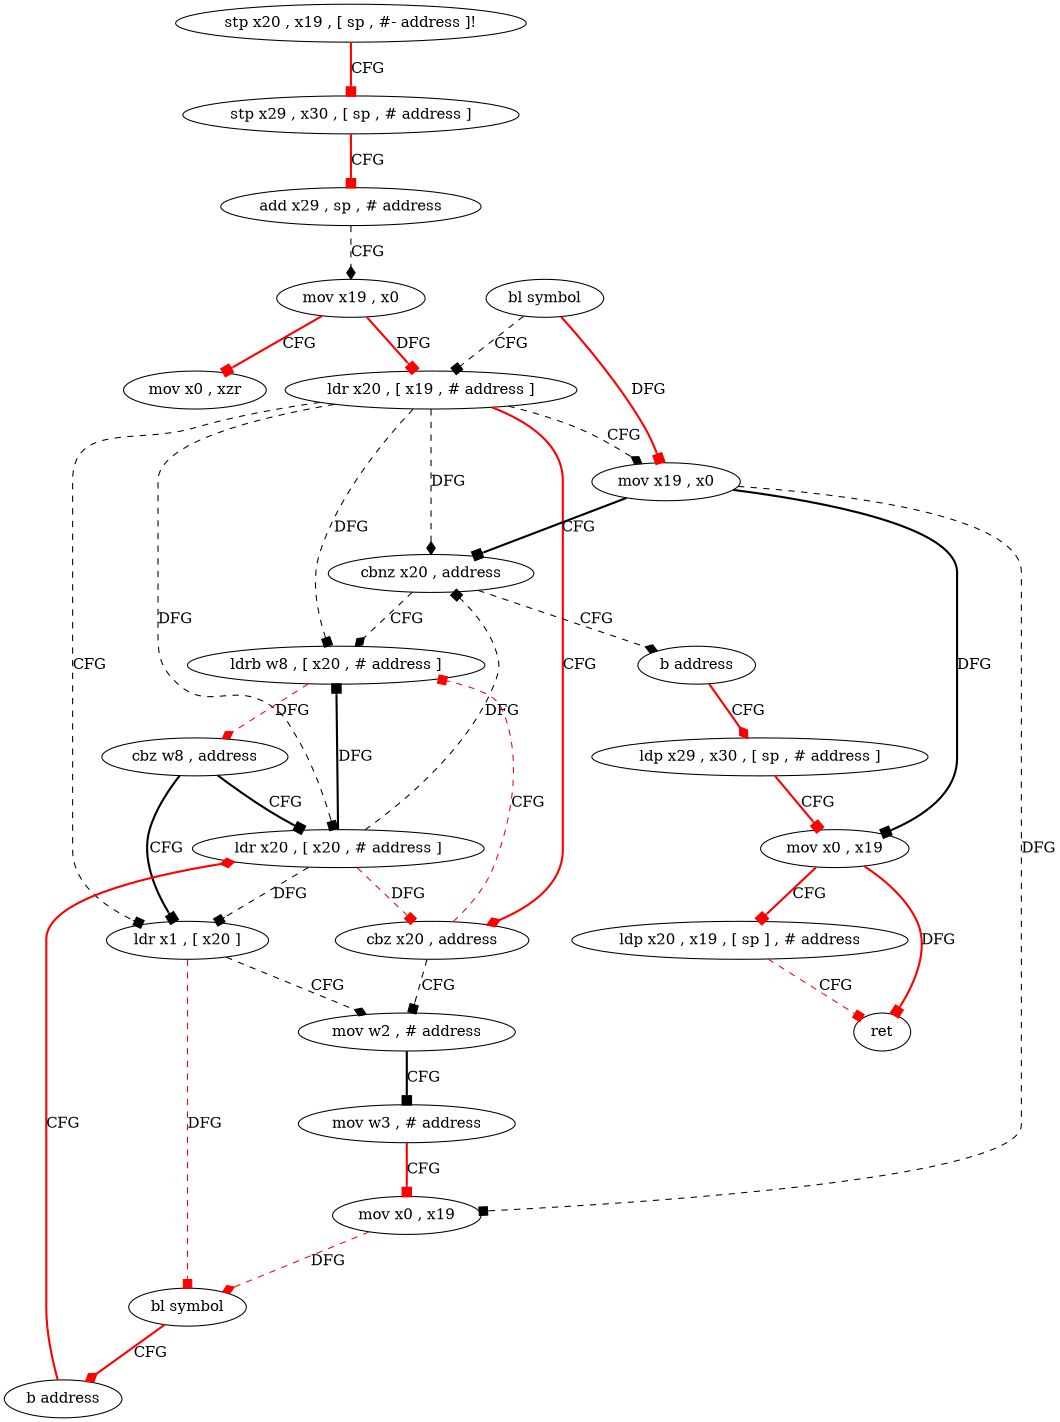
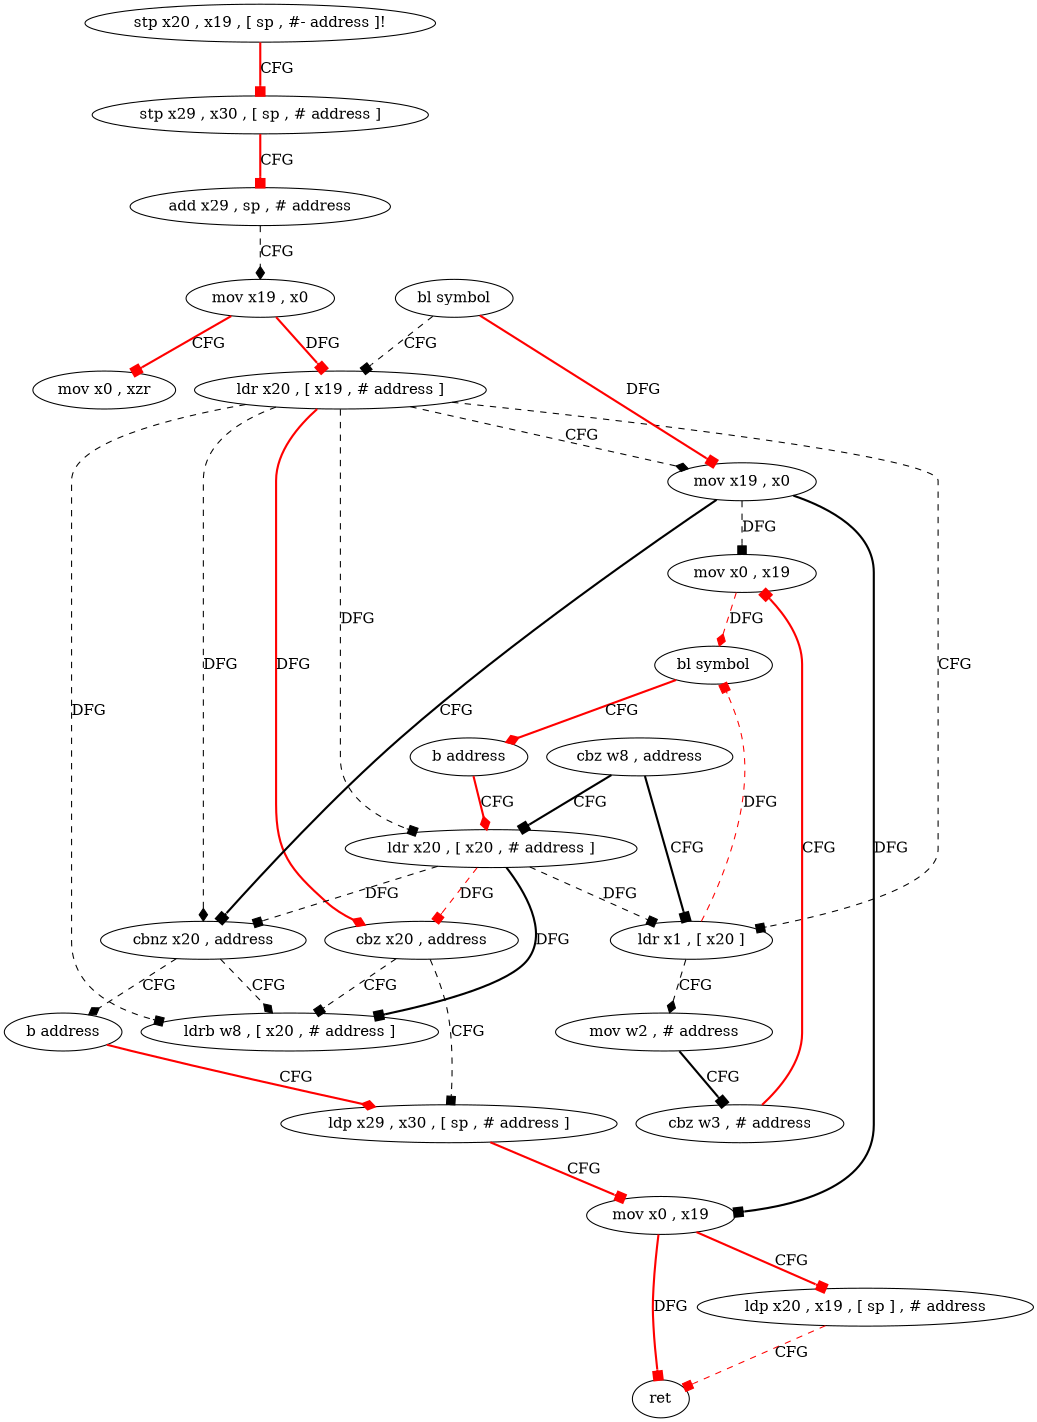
(580, 665) -> (293, 665)
(265, 711) -> none
(512, 792) -> (361, 983)
(421, 981) -> (450, 1025)
(407, 1124) -> (740, 1124)
